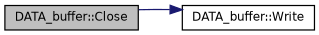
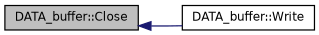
(154, 9) -> (167, 26)
